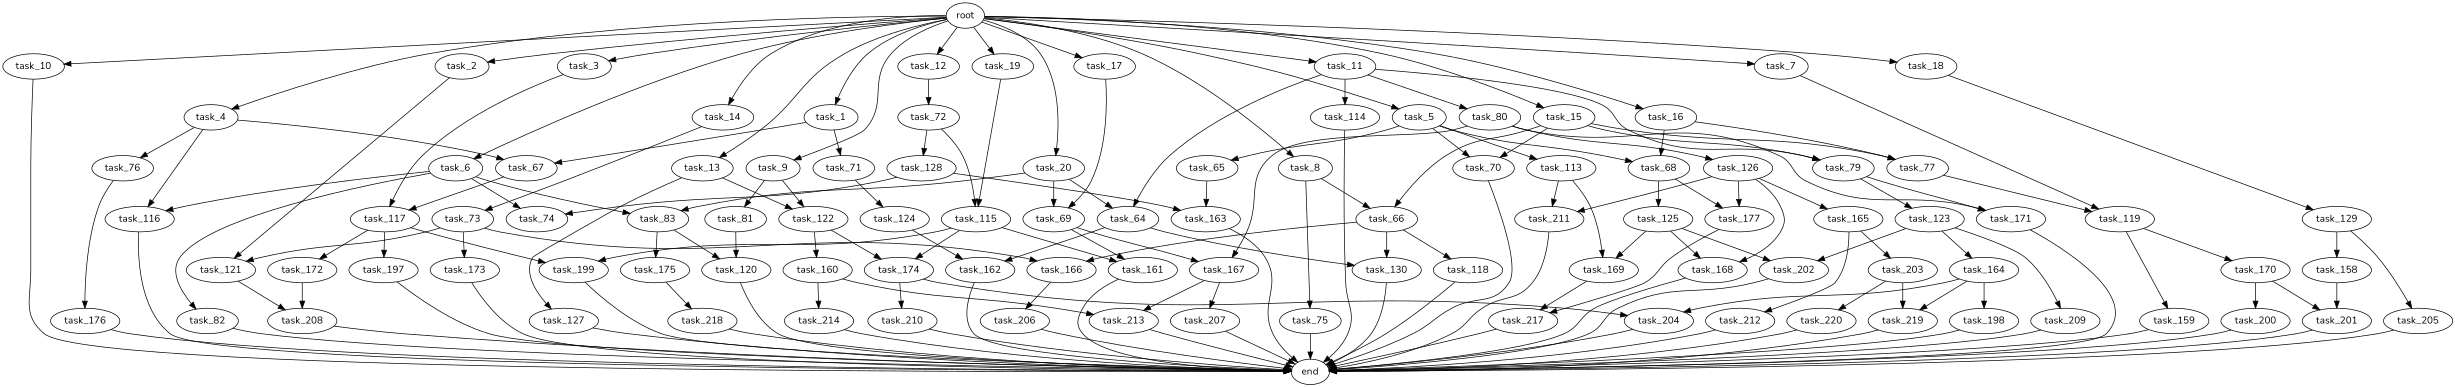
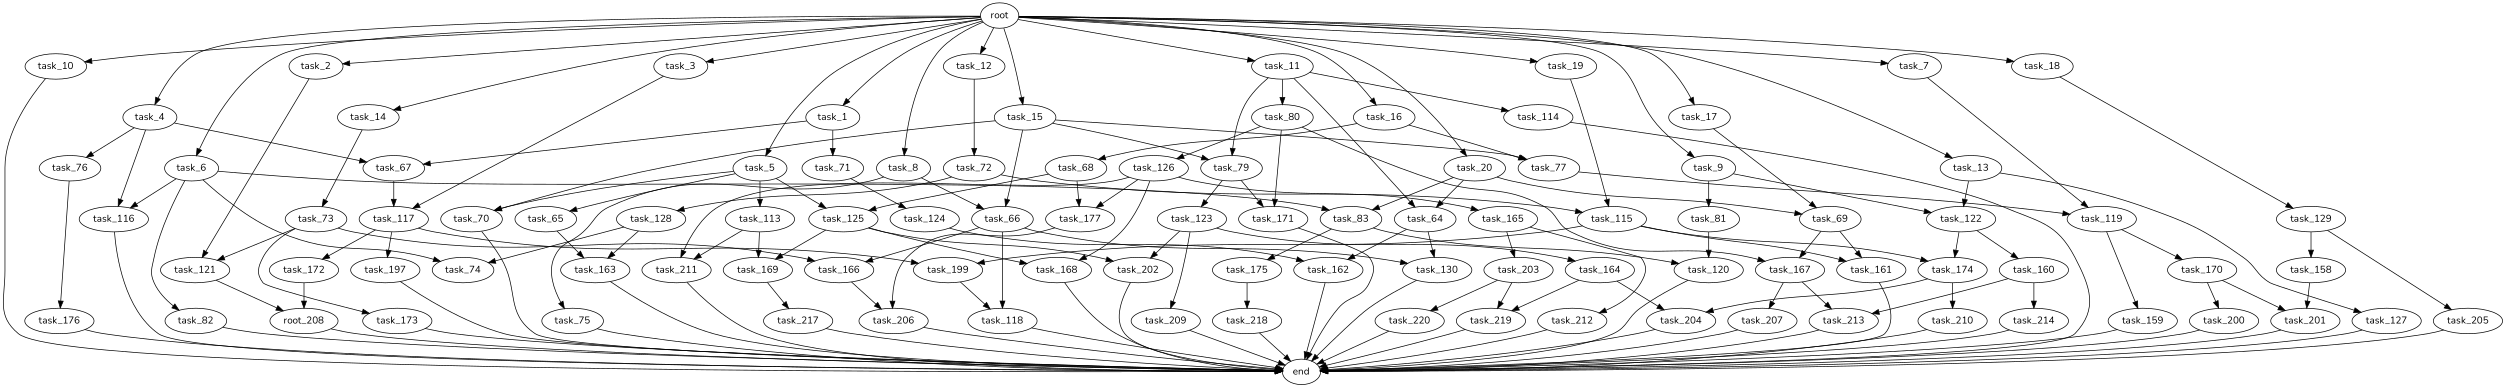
(1532, 145) -> (798, 191)
(1645, 283) -> (910, 255)
(302, 321) -> (304, 321)
(1984, 321) -> none
(926, 357) -> (973, 293)
